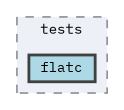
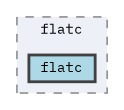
(62, 30) -> (62, 30)
